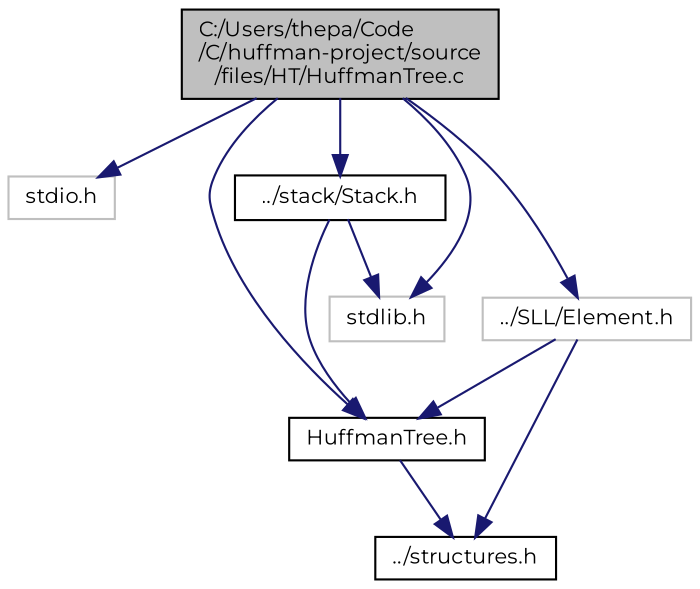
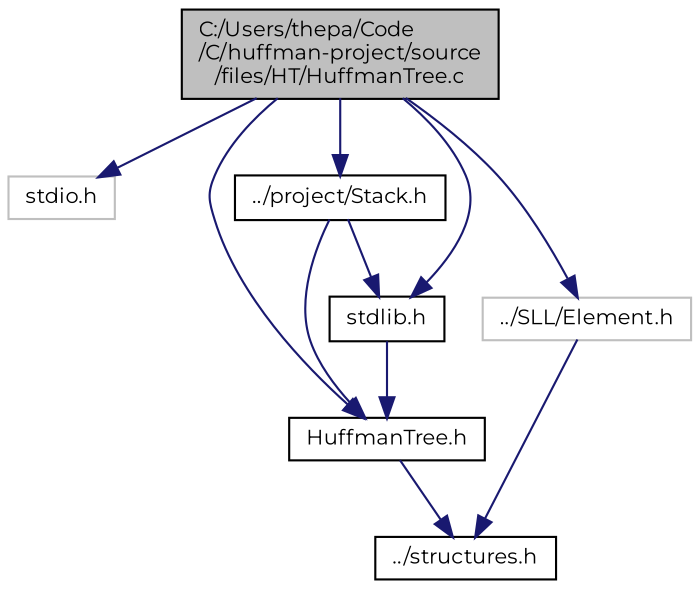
(340, 198) -> (340, 198)
(387, 319) -> (387, 319)
(497, 373) -> (387, 369)
